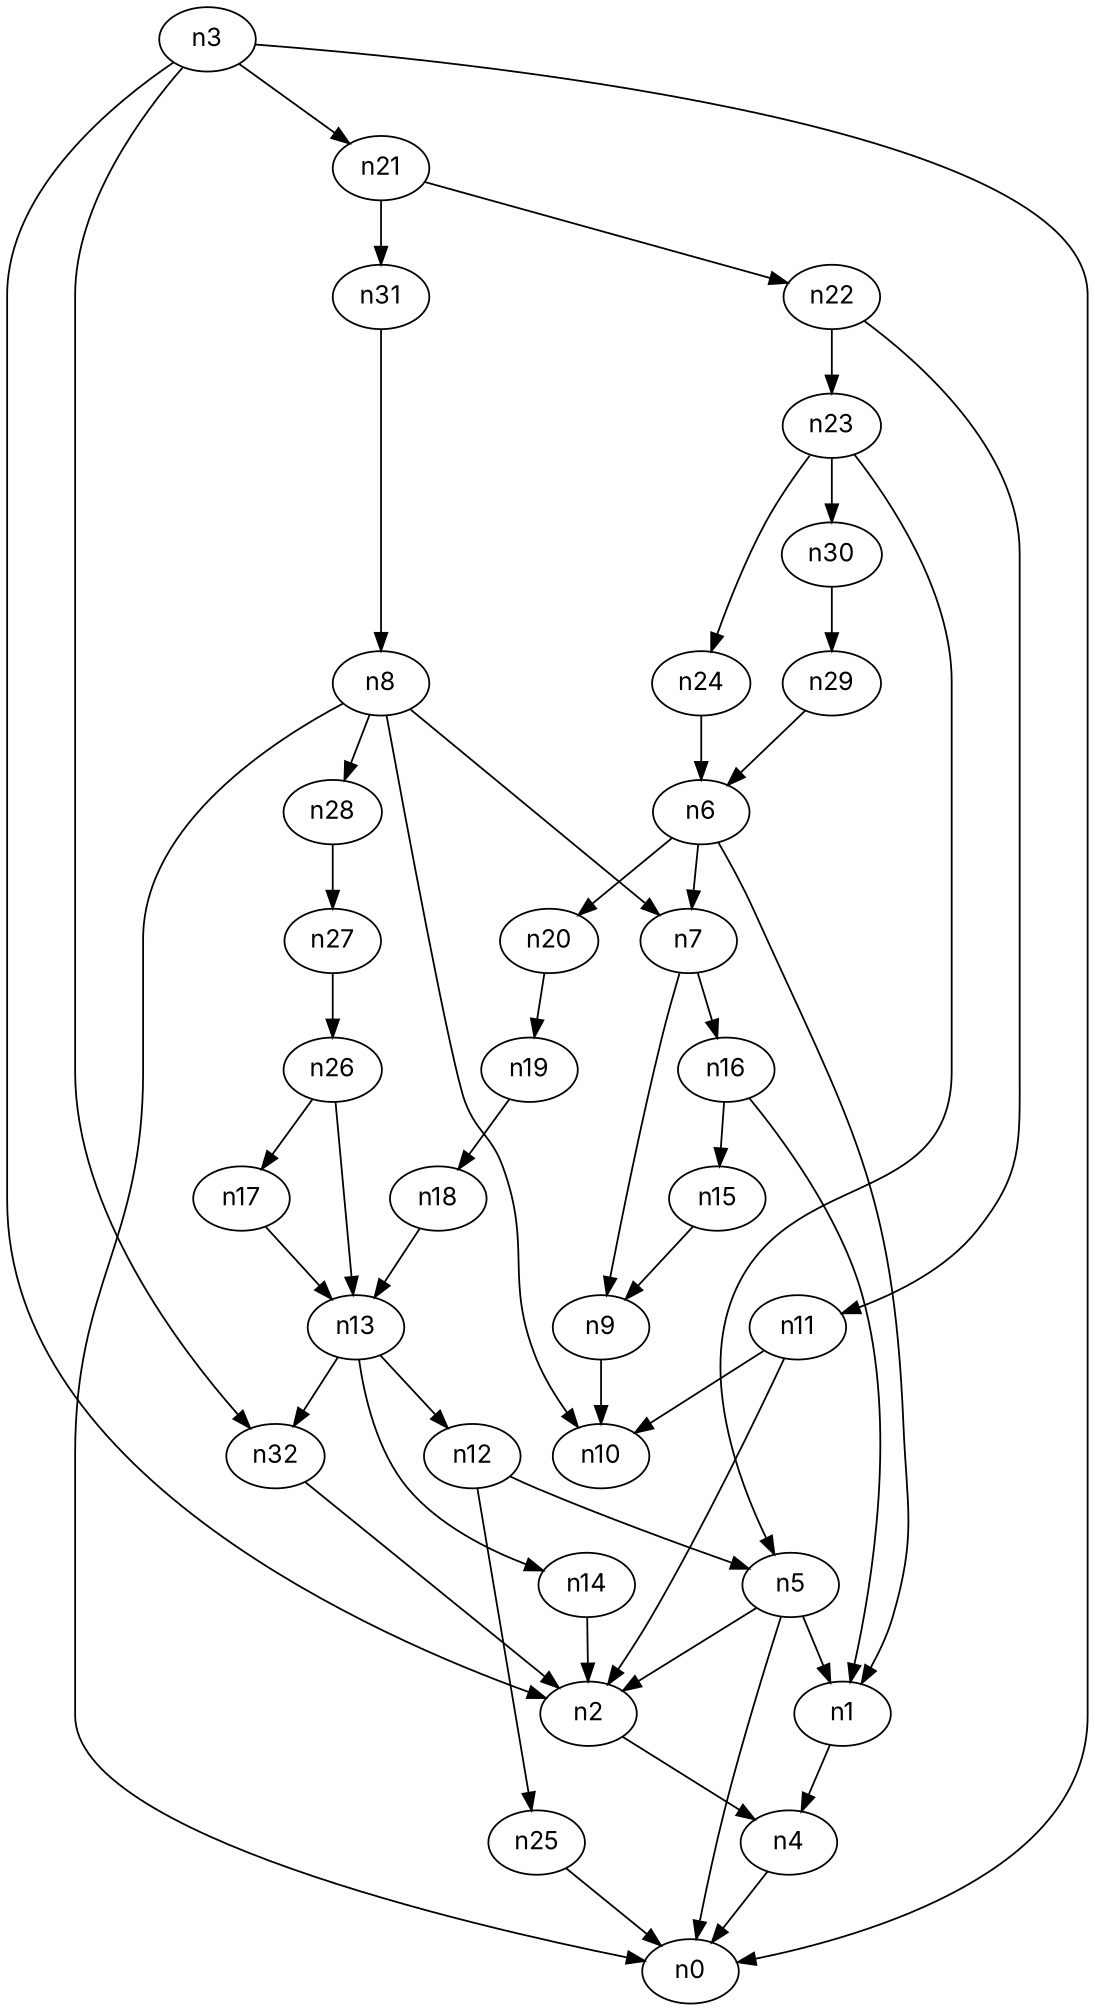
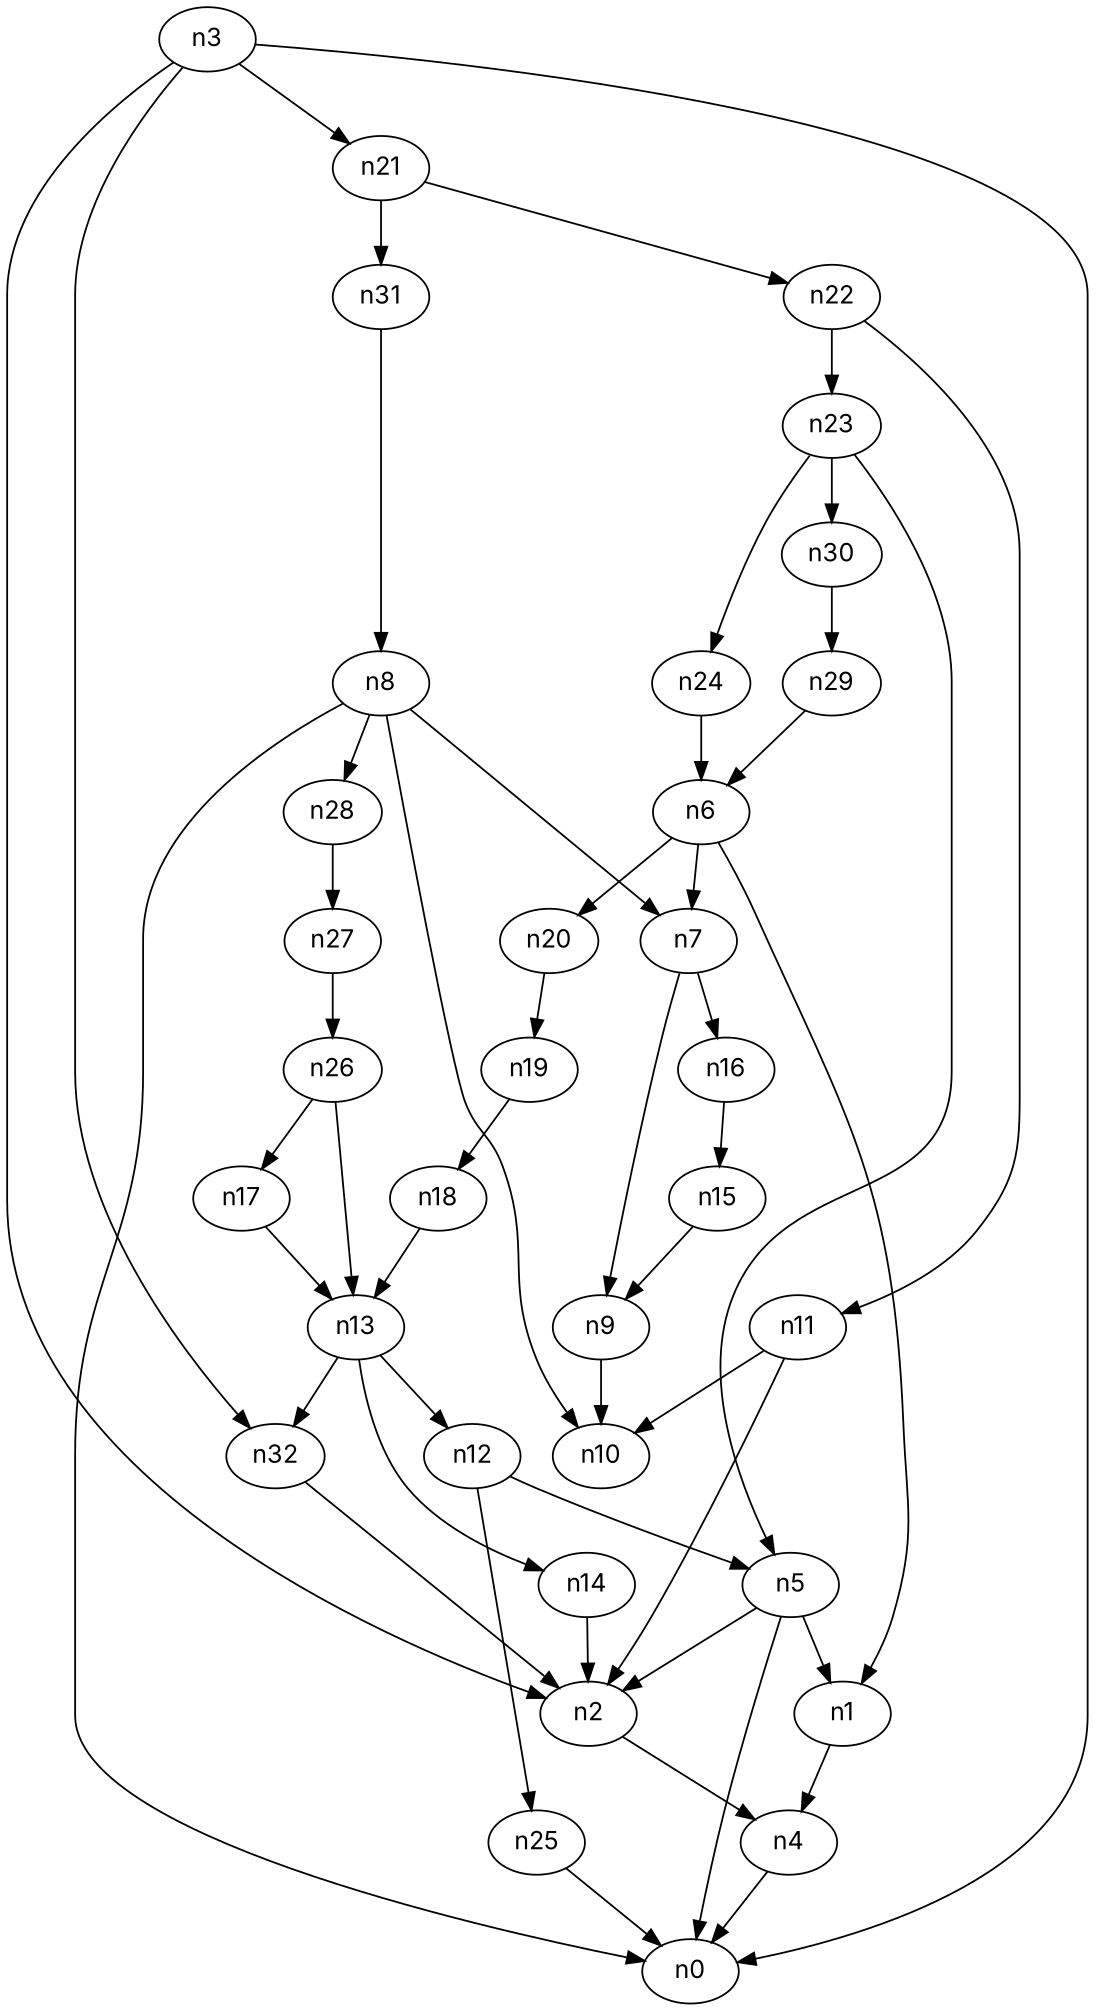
(875, 1366) -> none
